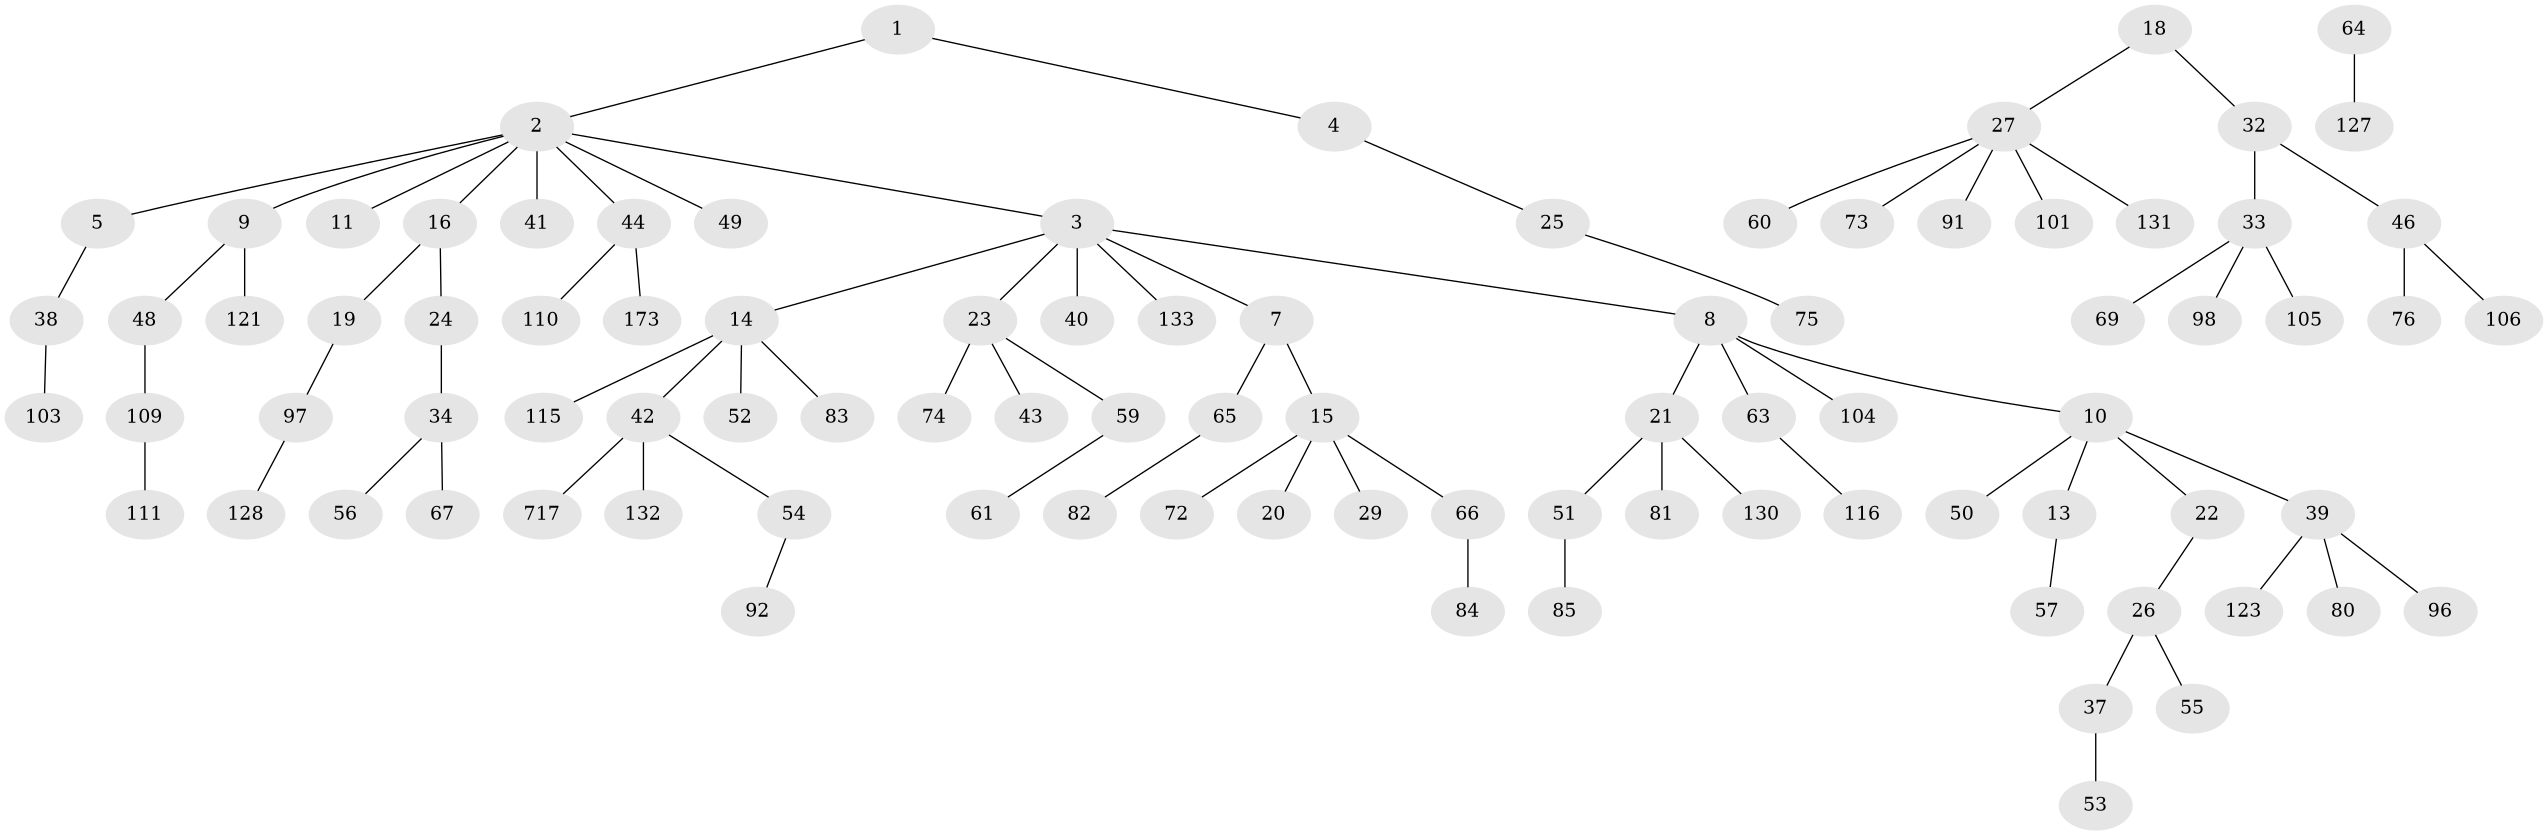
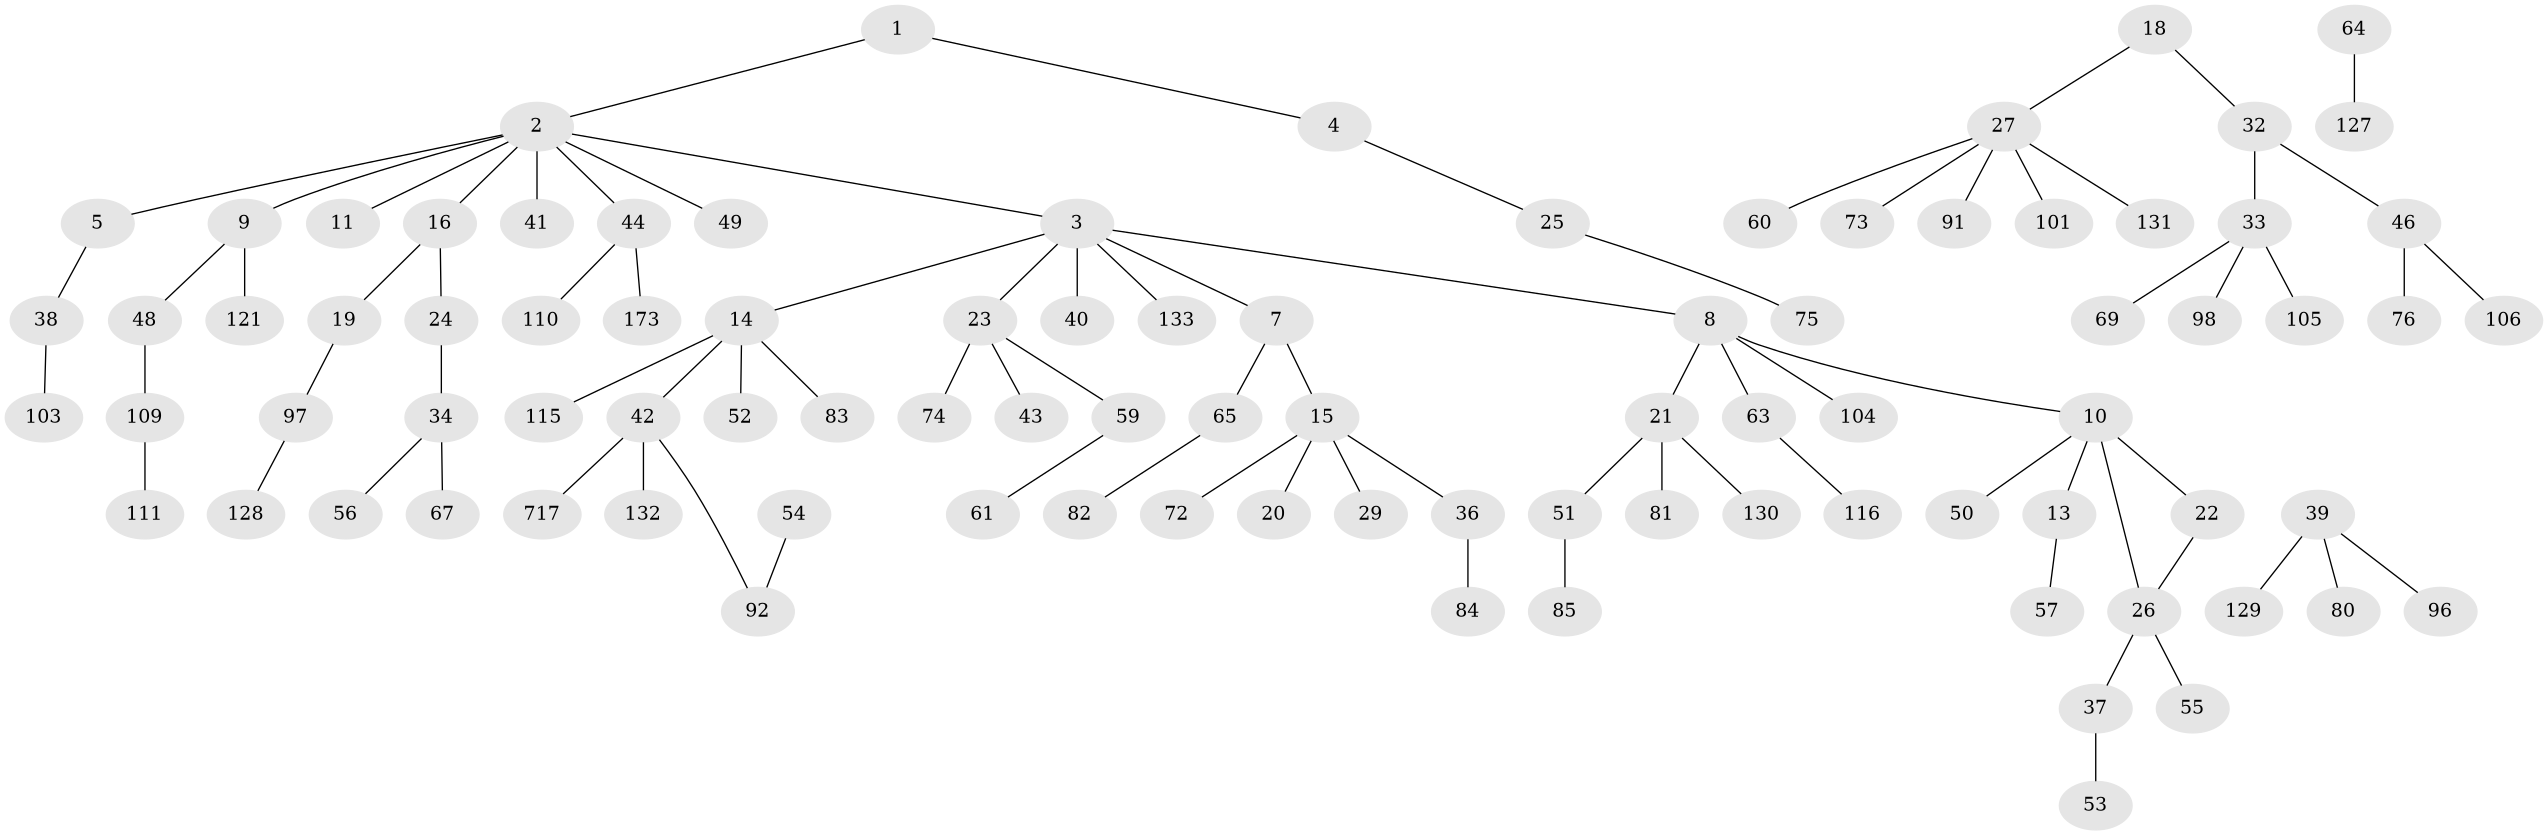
(719, 466) -> (707, 512)
(2207, 466) -> (2120, 515)
(1468, 515) -> (1468, 515)
(2244, 612) -> (2244, 612)
